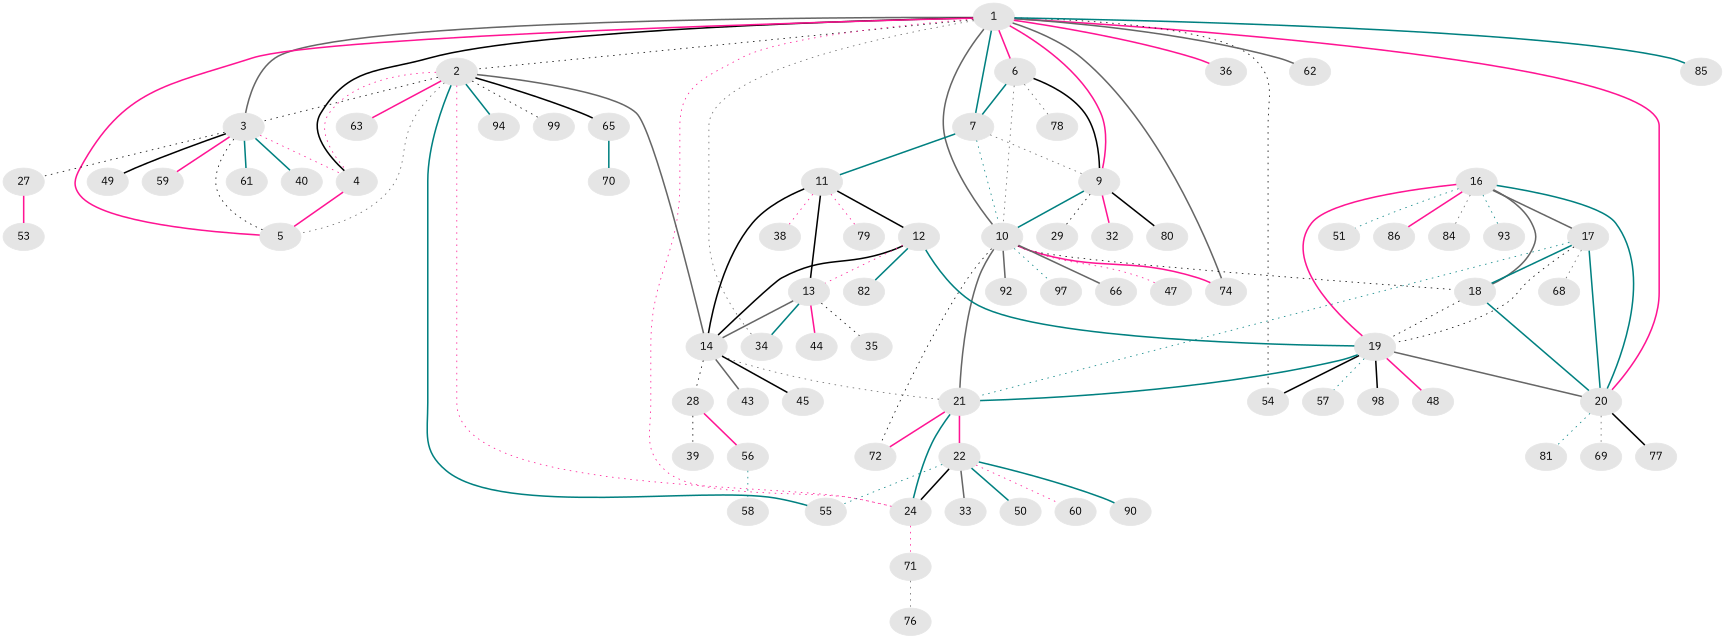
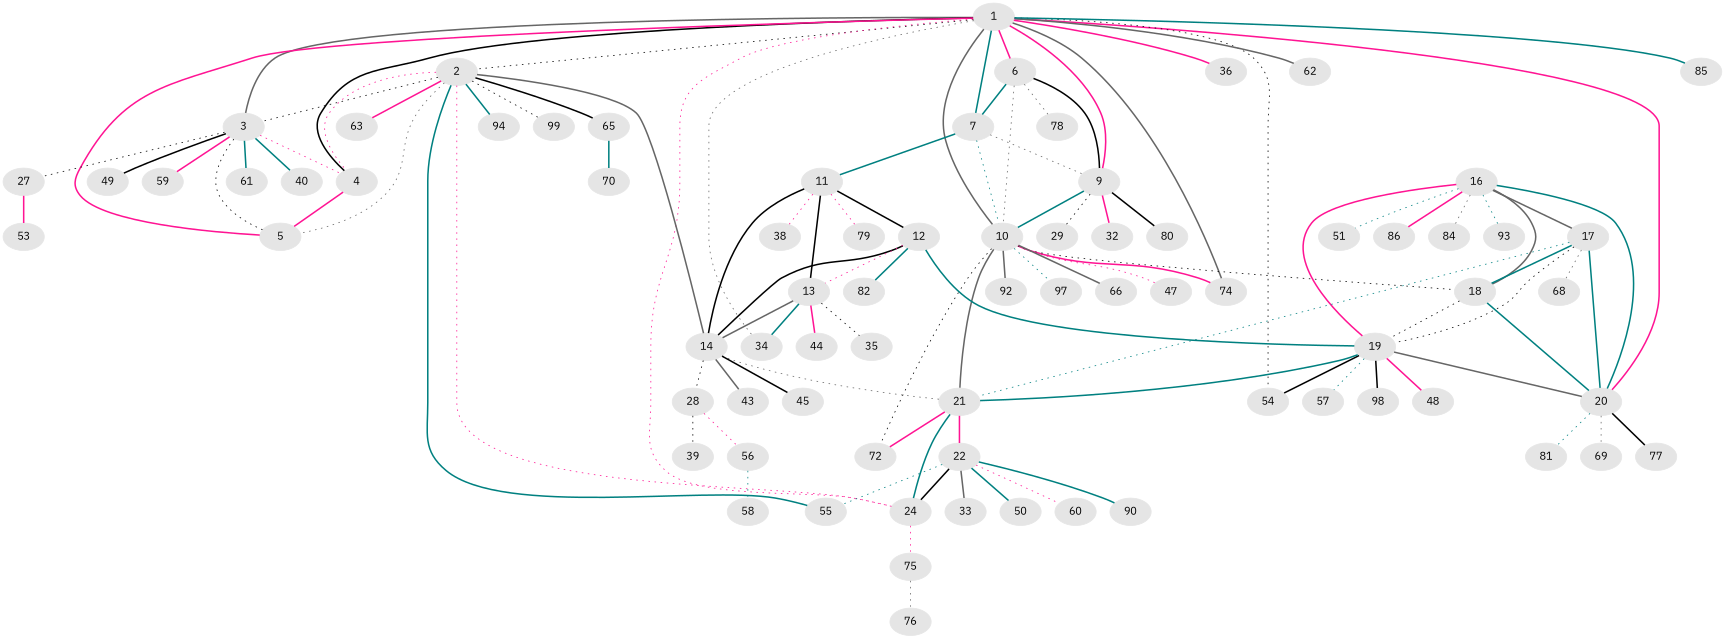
(720, 429) -> (720, 429)
(911, 567) -> (911, 567)
